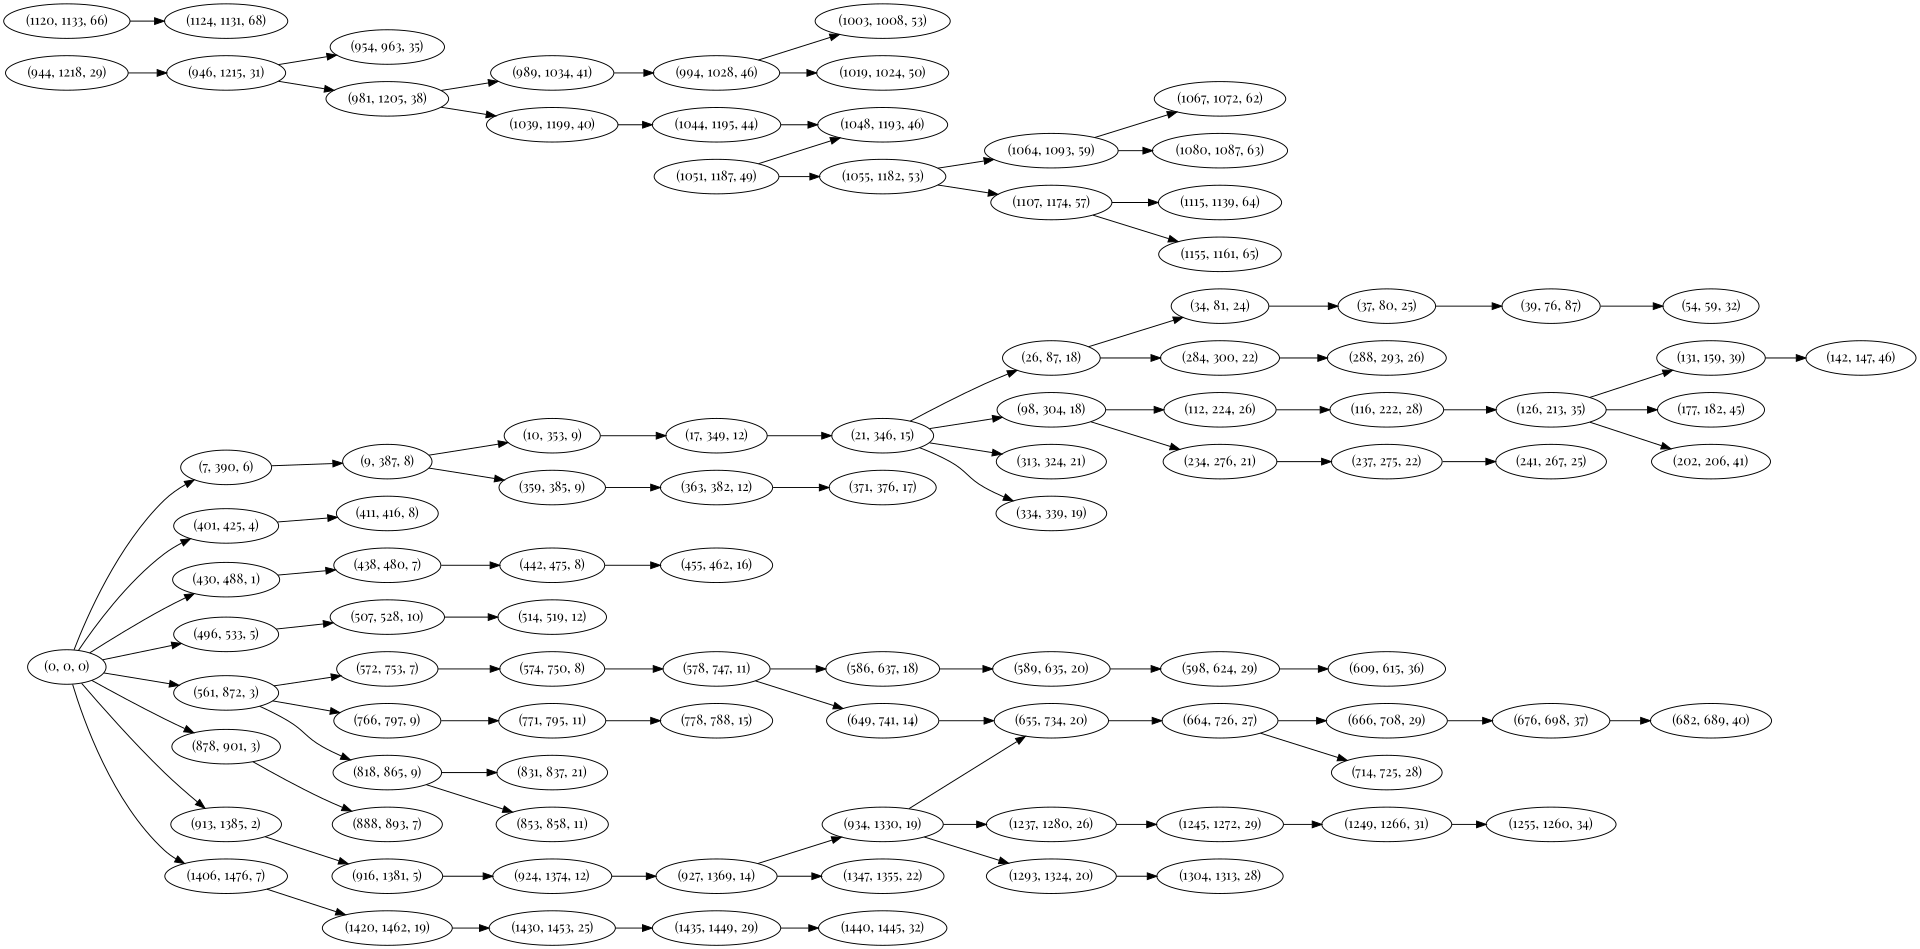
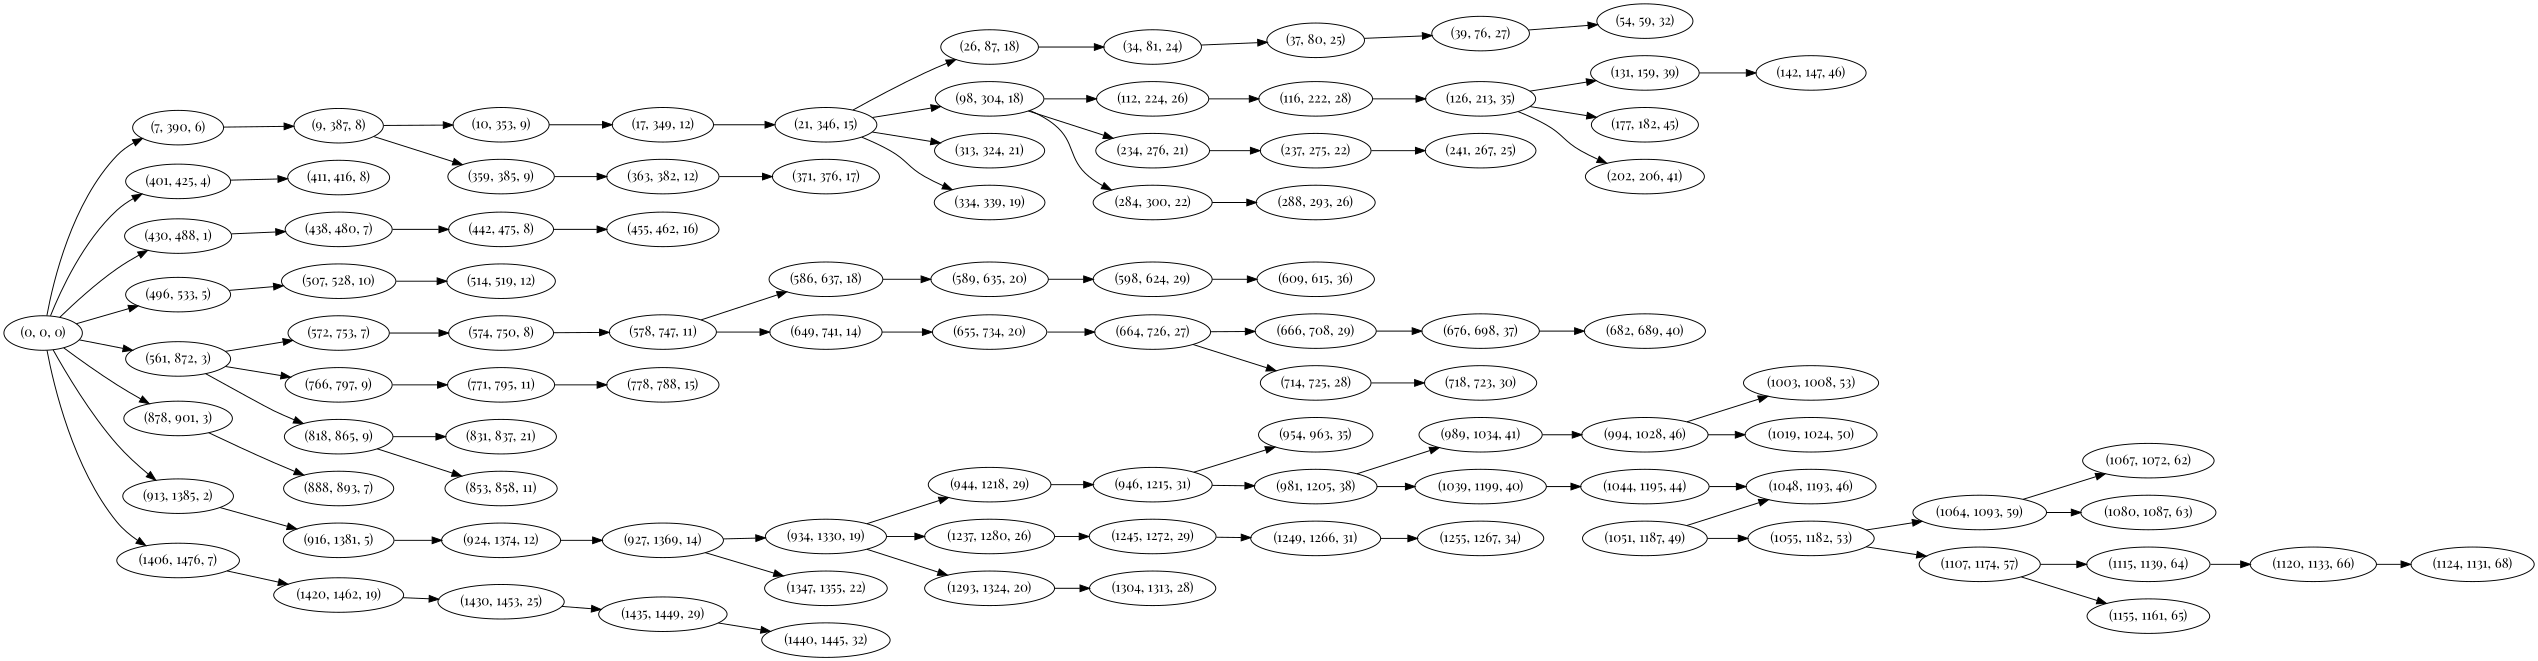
(1551, 306) -> (1481, 34)
(1125, 358) -> (1070, 145)
none -> (1481, 383)
none -> (2225, 564)
(963, 775) -> (903, 512)
(1551, 824) -> (1481, 538)
